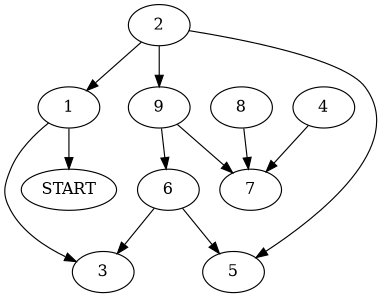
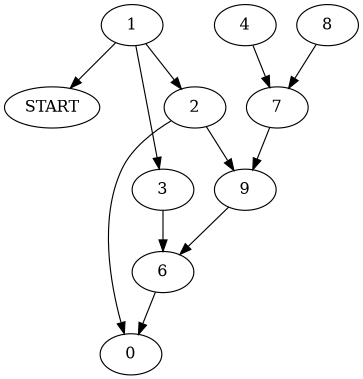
(118, 62) -> (160, 62)
(201, 145) -> (263, 143)
(139, 226) -> (163, 225)
(234, 272) -> (131, 354)
